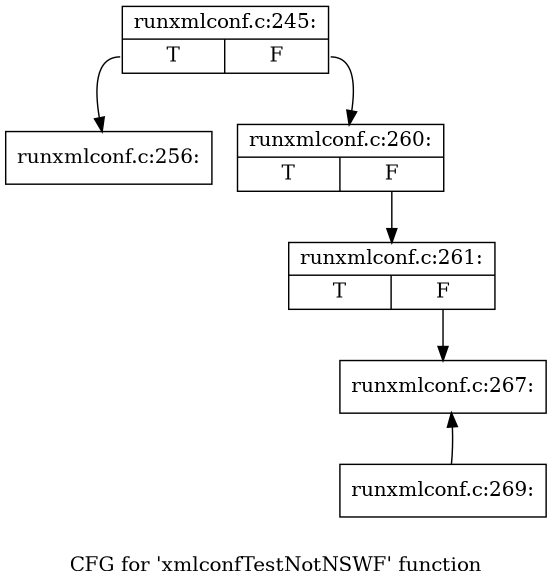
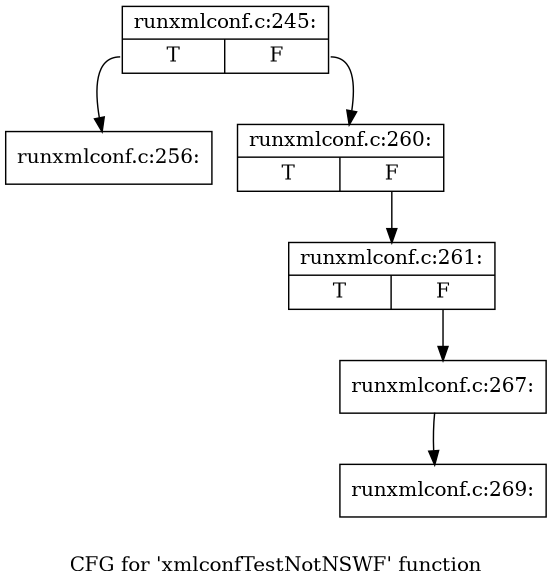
(453, 446) -> (434, 432)
